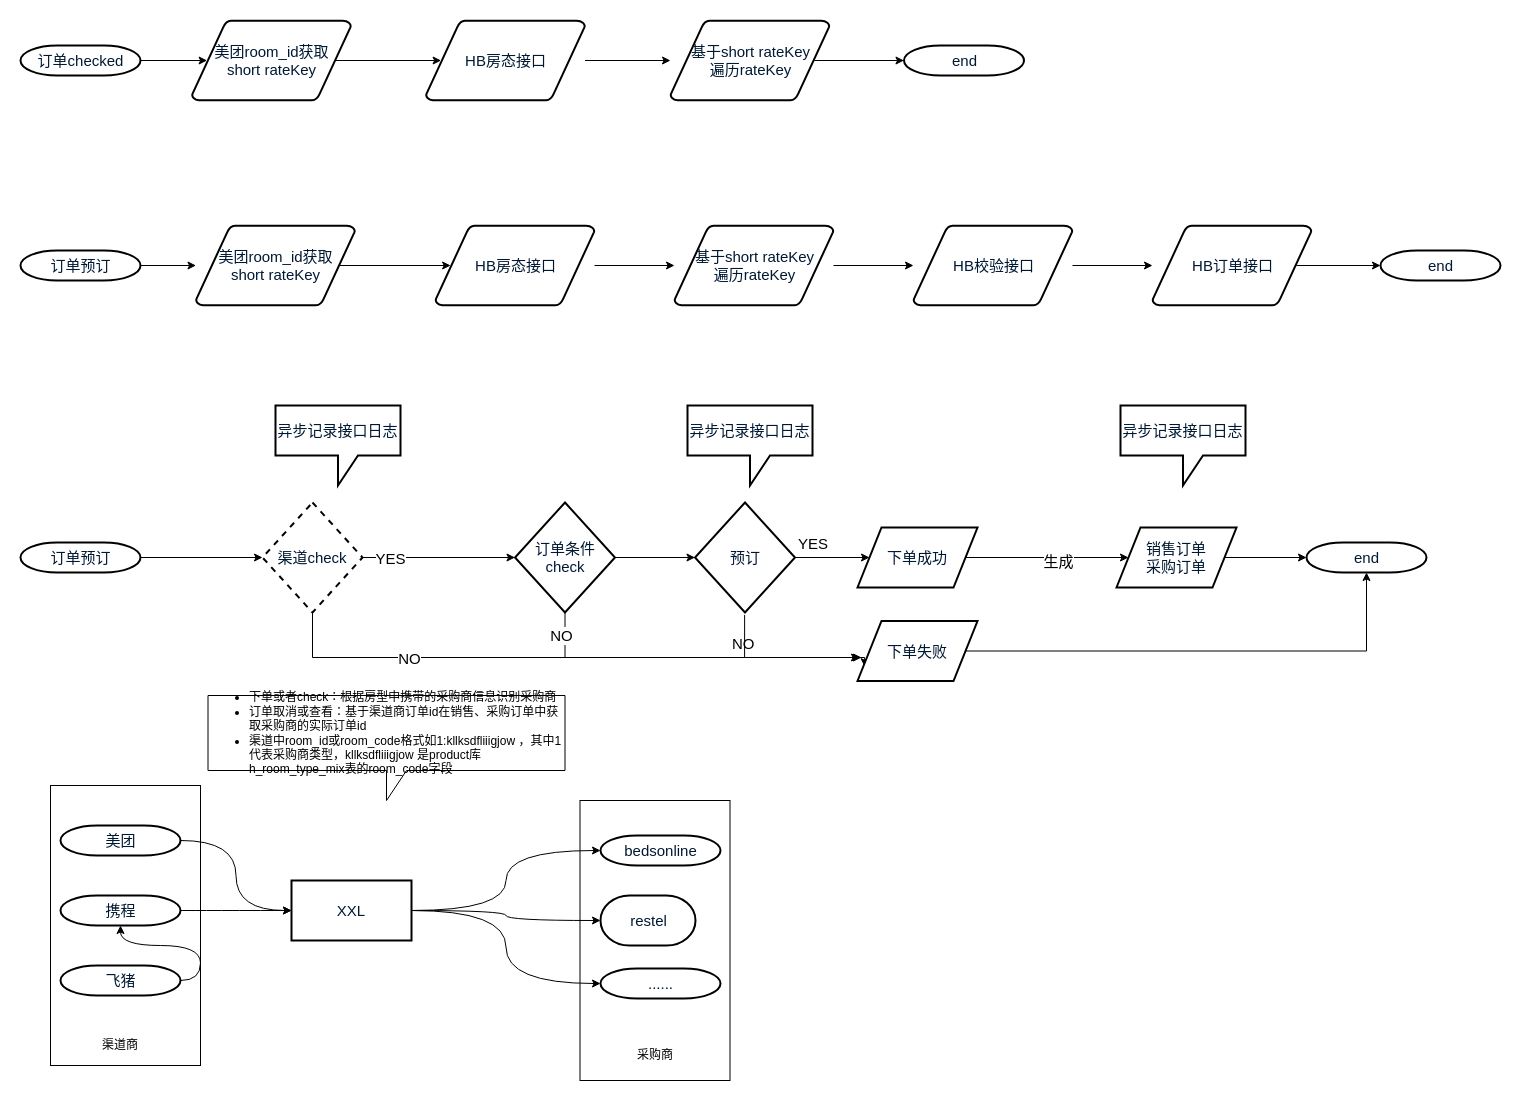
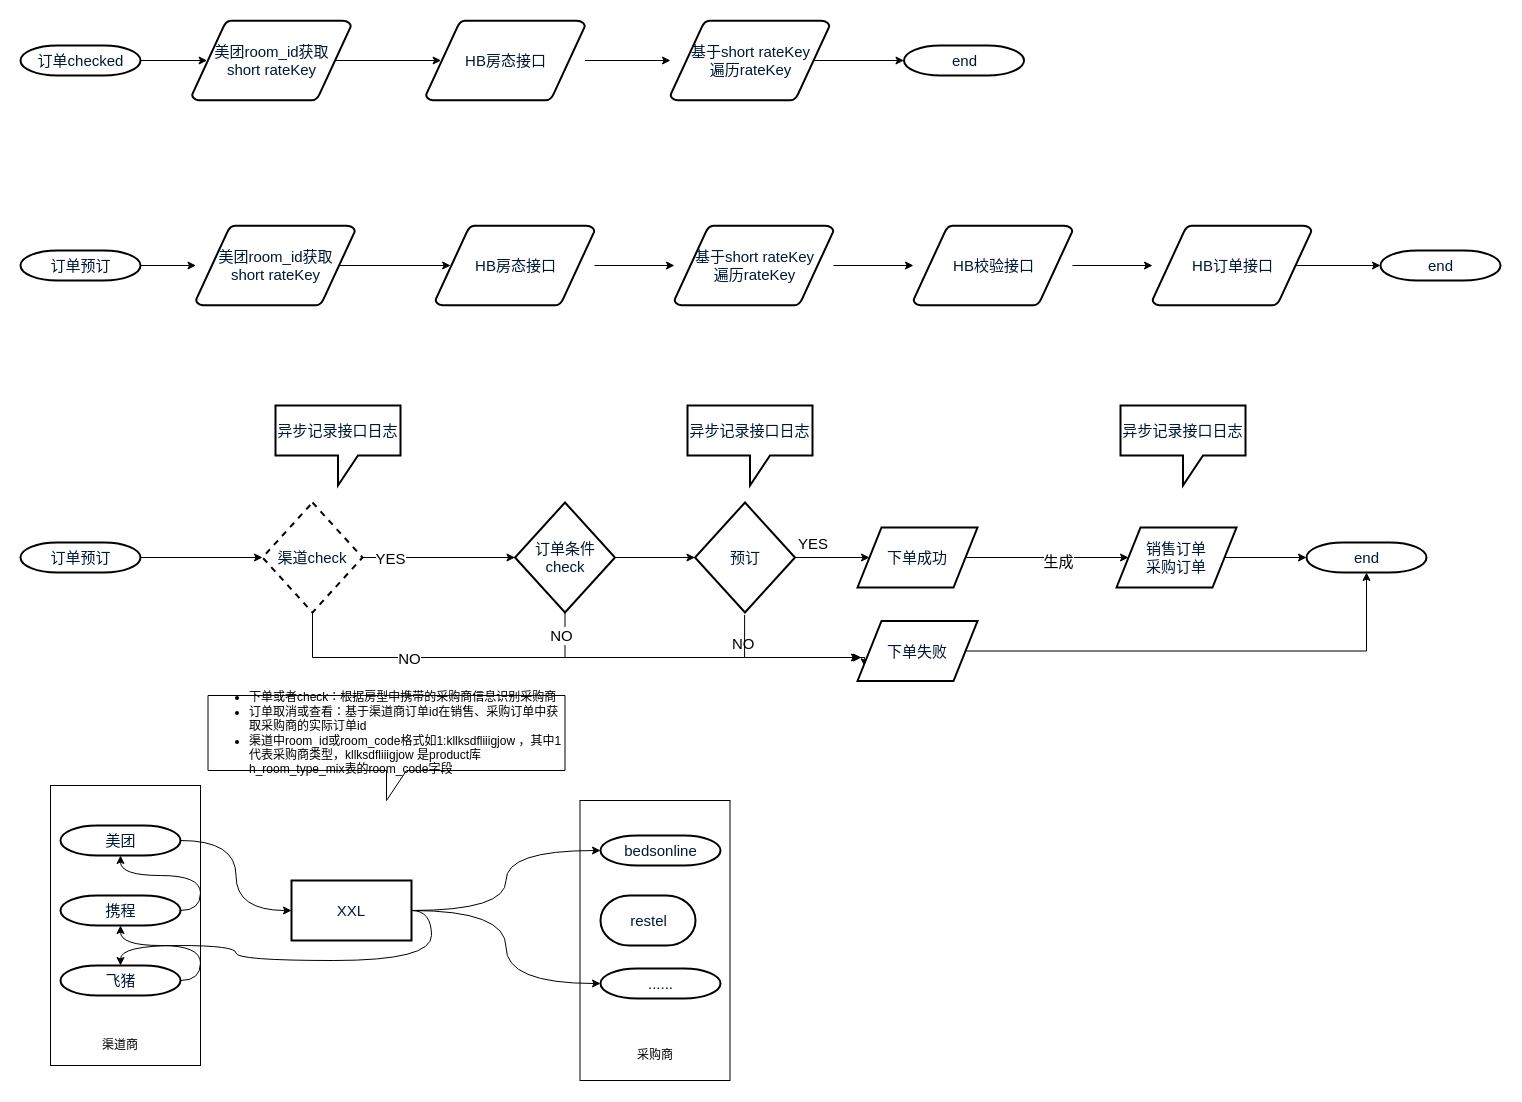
(224, 911) -> (176, 876)
(524, 919) -> (324, 960)
